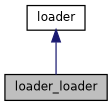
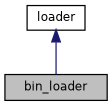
(56, 87) -> (56, 87)
